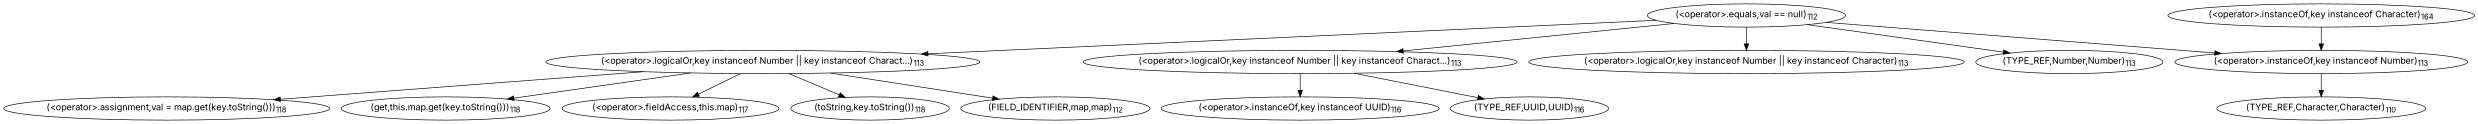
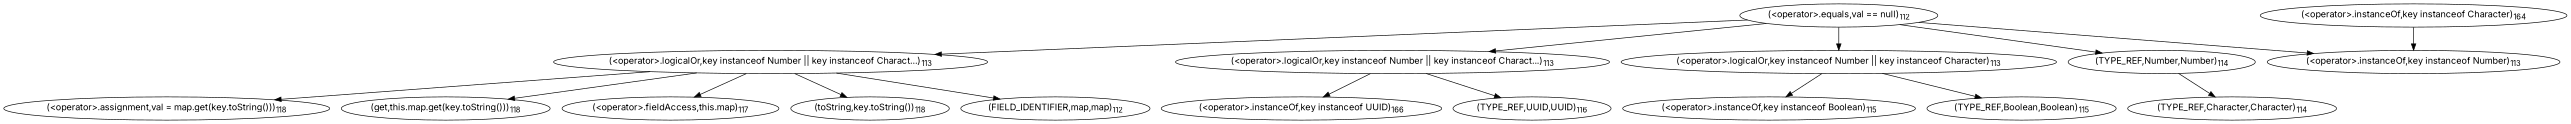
(2131, 61) -> (2223, 61)
(2321, 82) -> (2194, 83)
(1396, 108) -> (1398, 108)
none -> (1769, 108)
none -> (2022, 108)
(2391, 108) -> (2302, 108)
